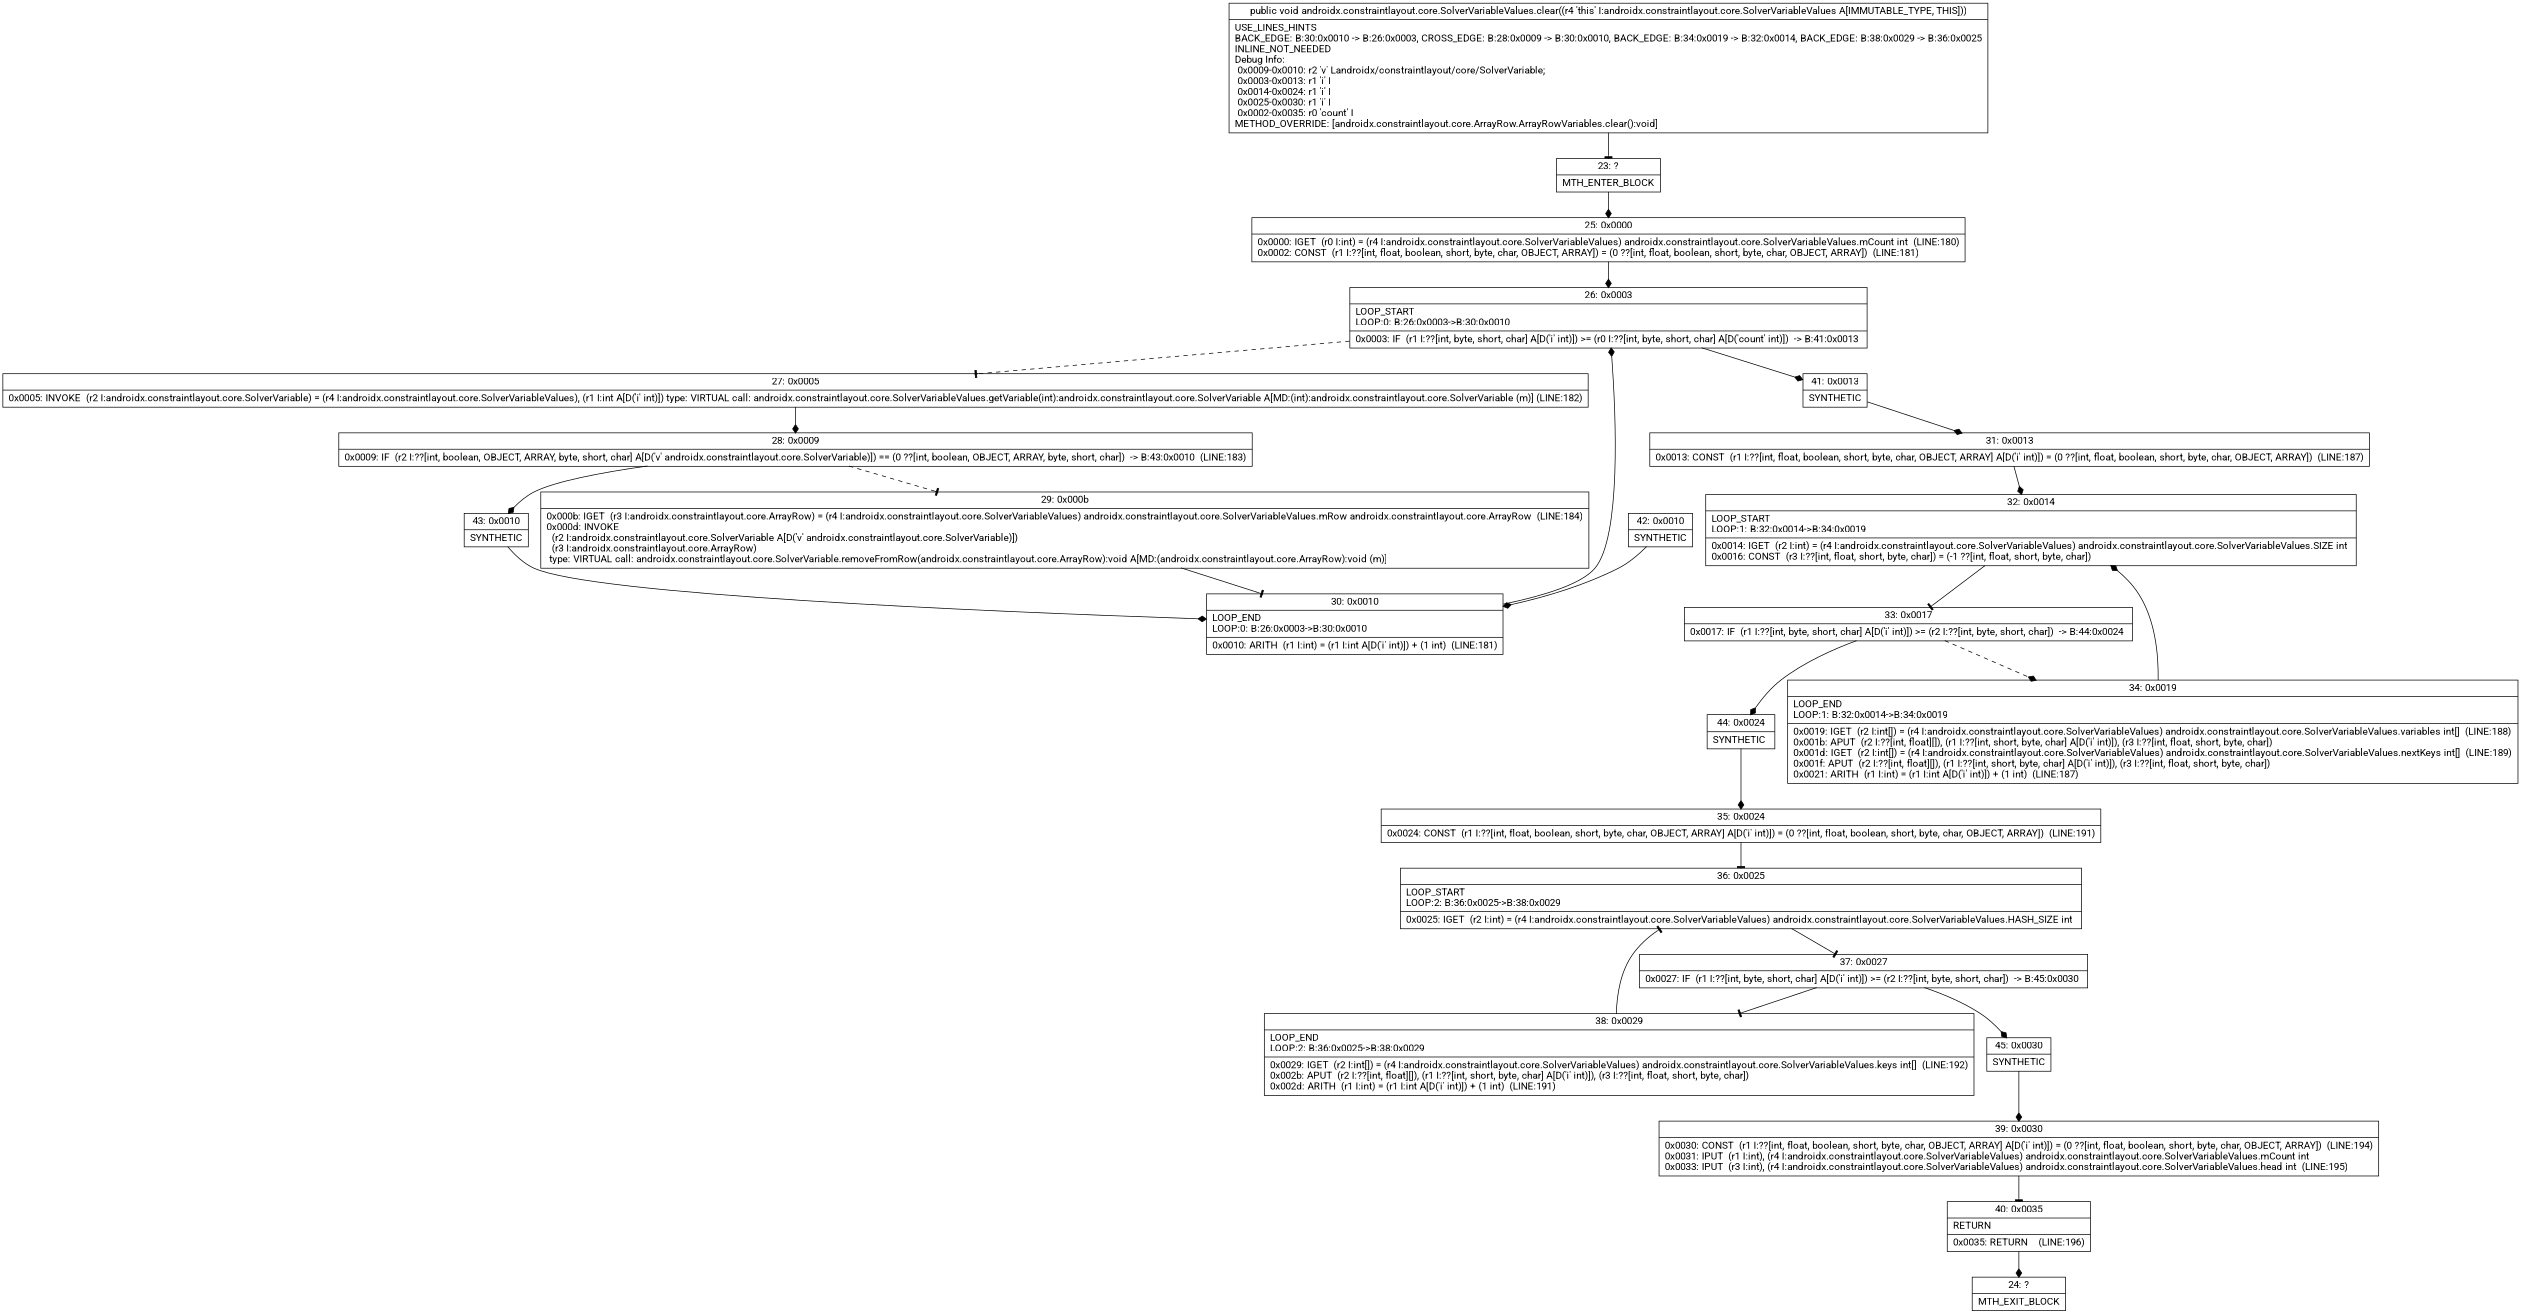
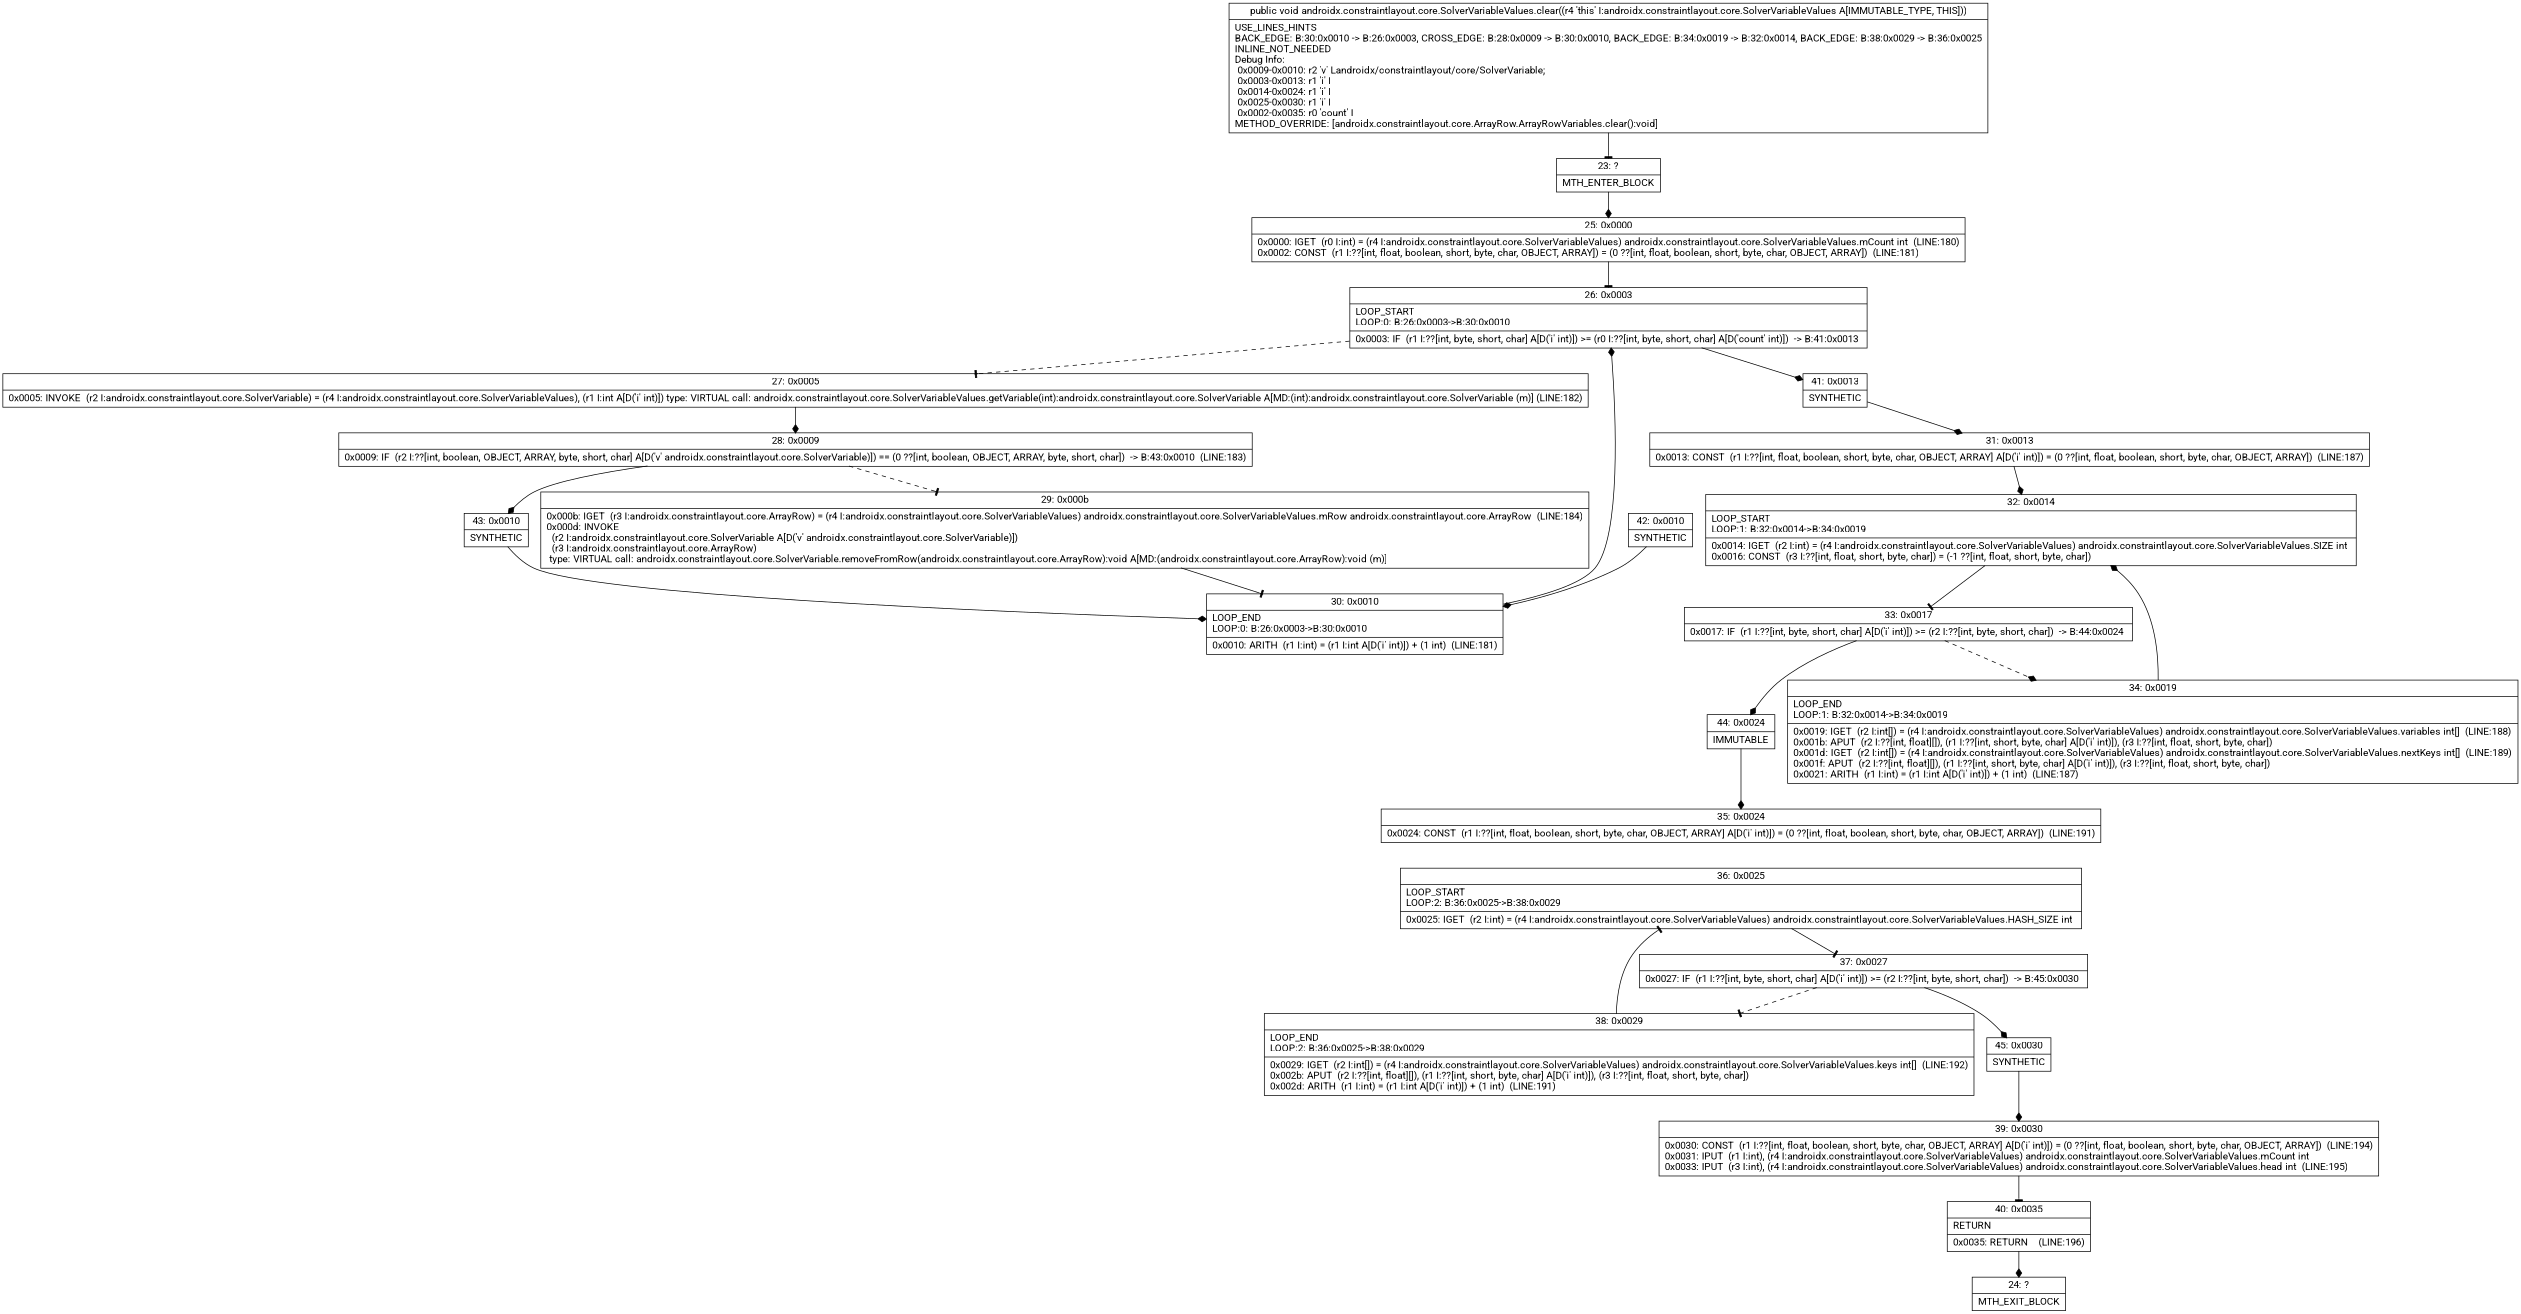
(1608, 273) -> (1608, 273)
(1739, 740) -> (1741, 740)
(1741, 854) -> none
(1779, 1000) -> (1779, 1000)
